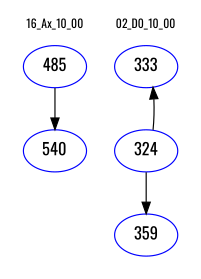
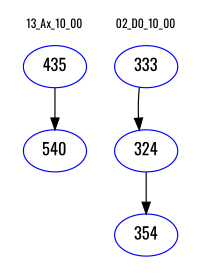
(55, 25) -> (55, 25)
(55, 67) -> (55, 67)
(154, 115) -> (138, 103)
(146, 235) -> (146, 235)
